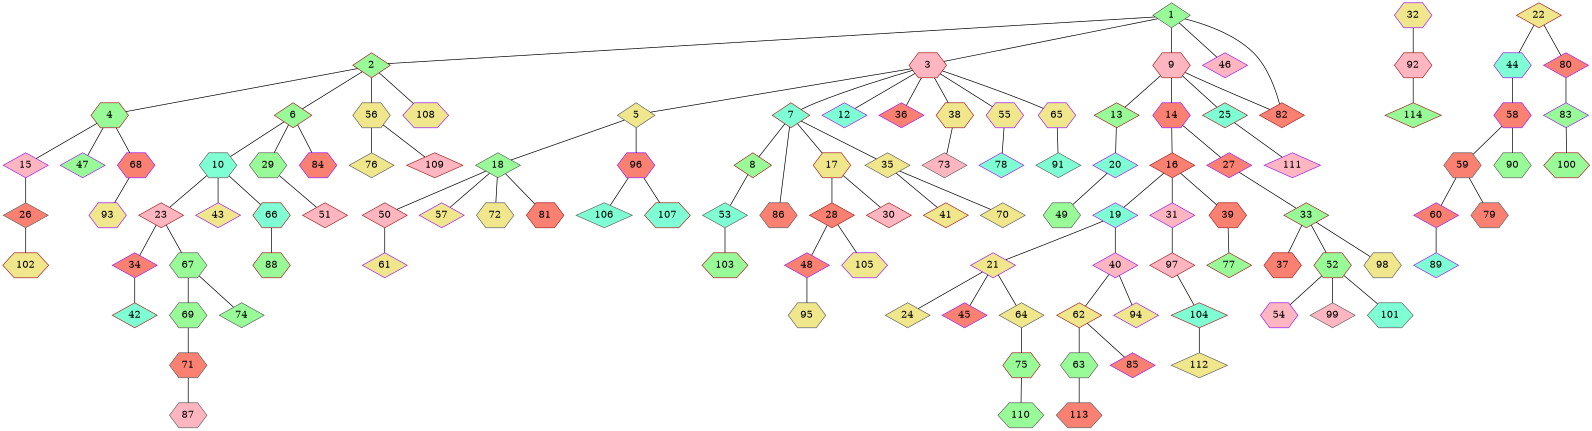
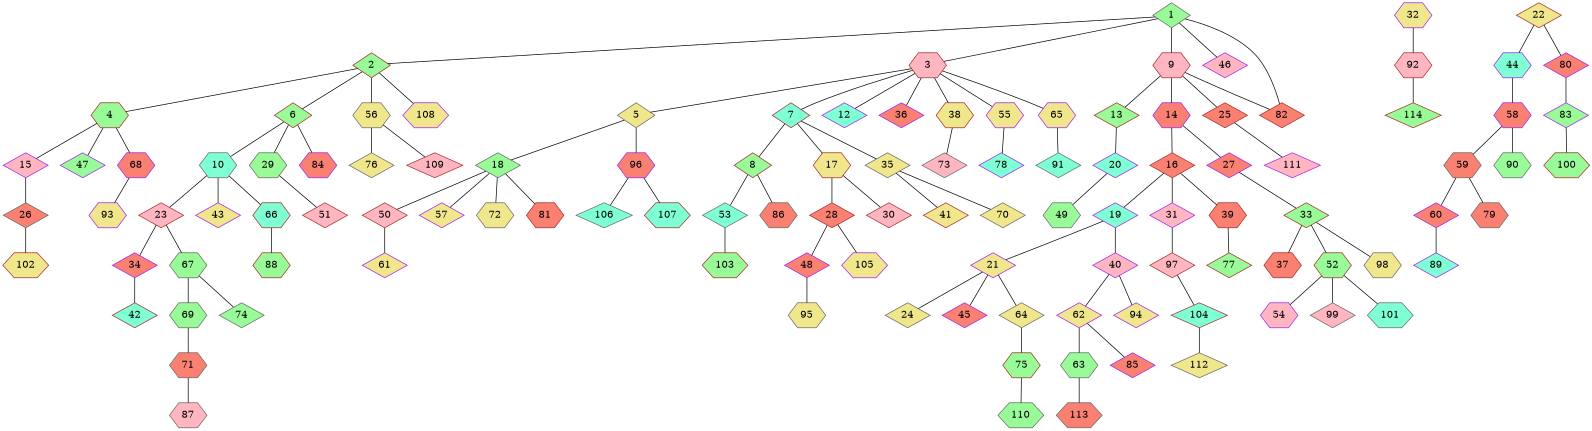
(1225, 115) -> (1225, 115)
(785, 165) -> (765, 189)
(1079, 315) -> (1079, 315)
